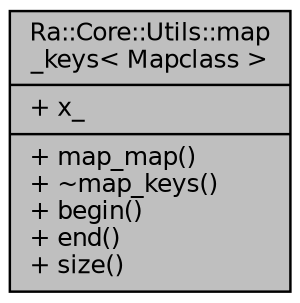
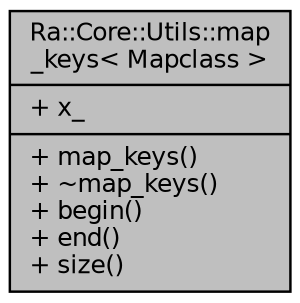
(113, 158) -> (114, 158)
